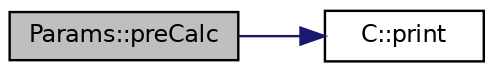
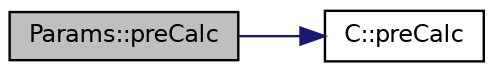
(404, 36) -> (404, 36)
